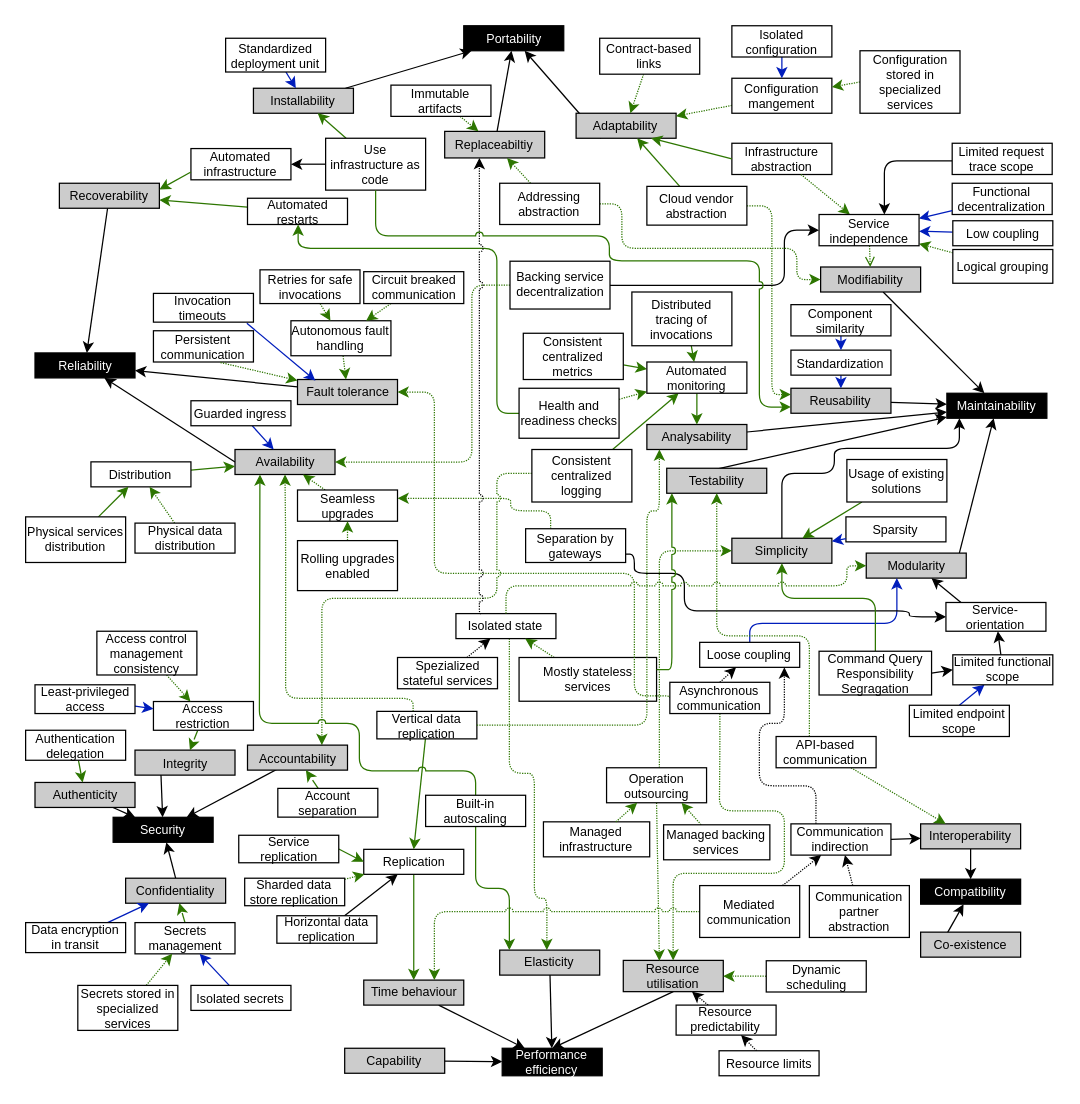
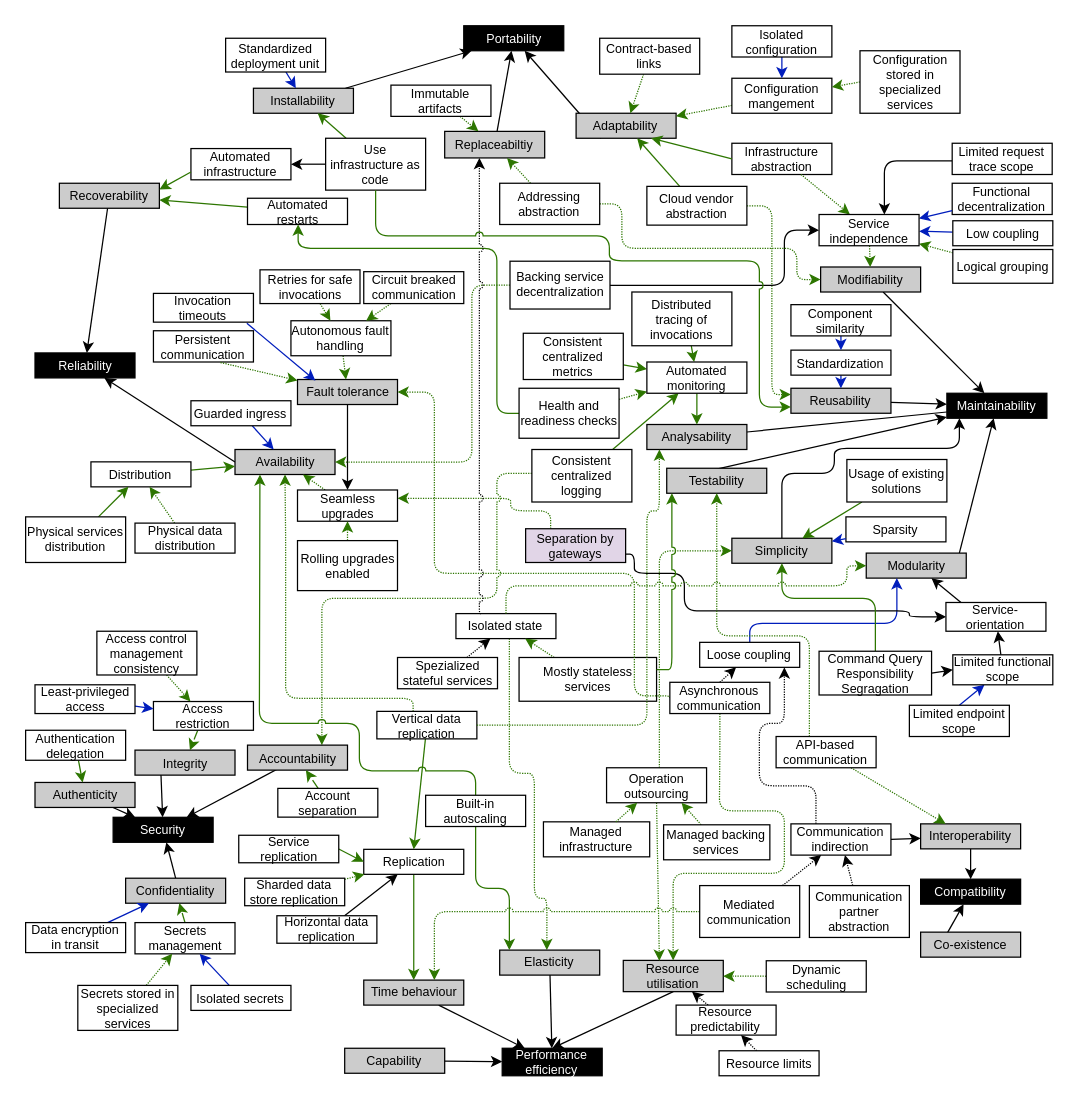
(870, 259) -> (870, 257)
(221, 379) -> (348, 443)
(937, 413) -> (940, 413)
(576, 545) -> (576, 545)
